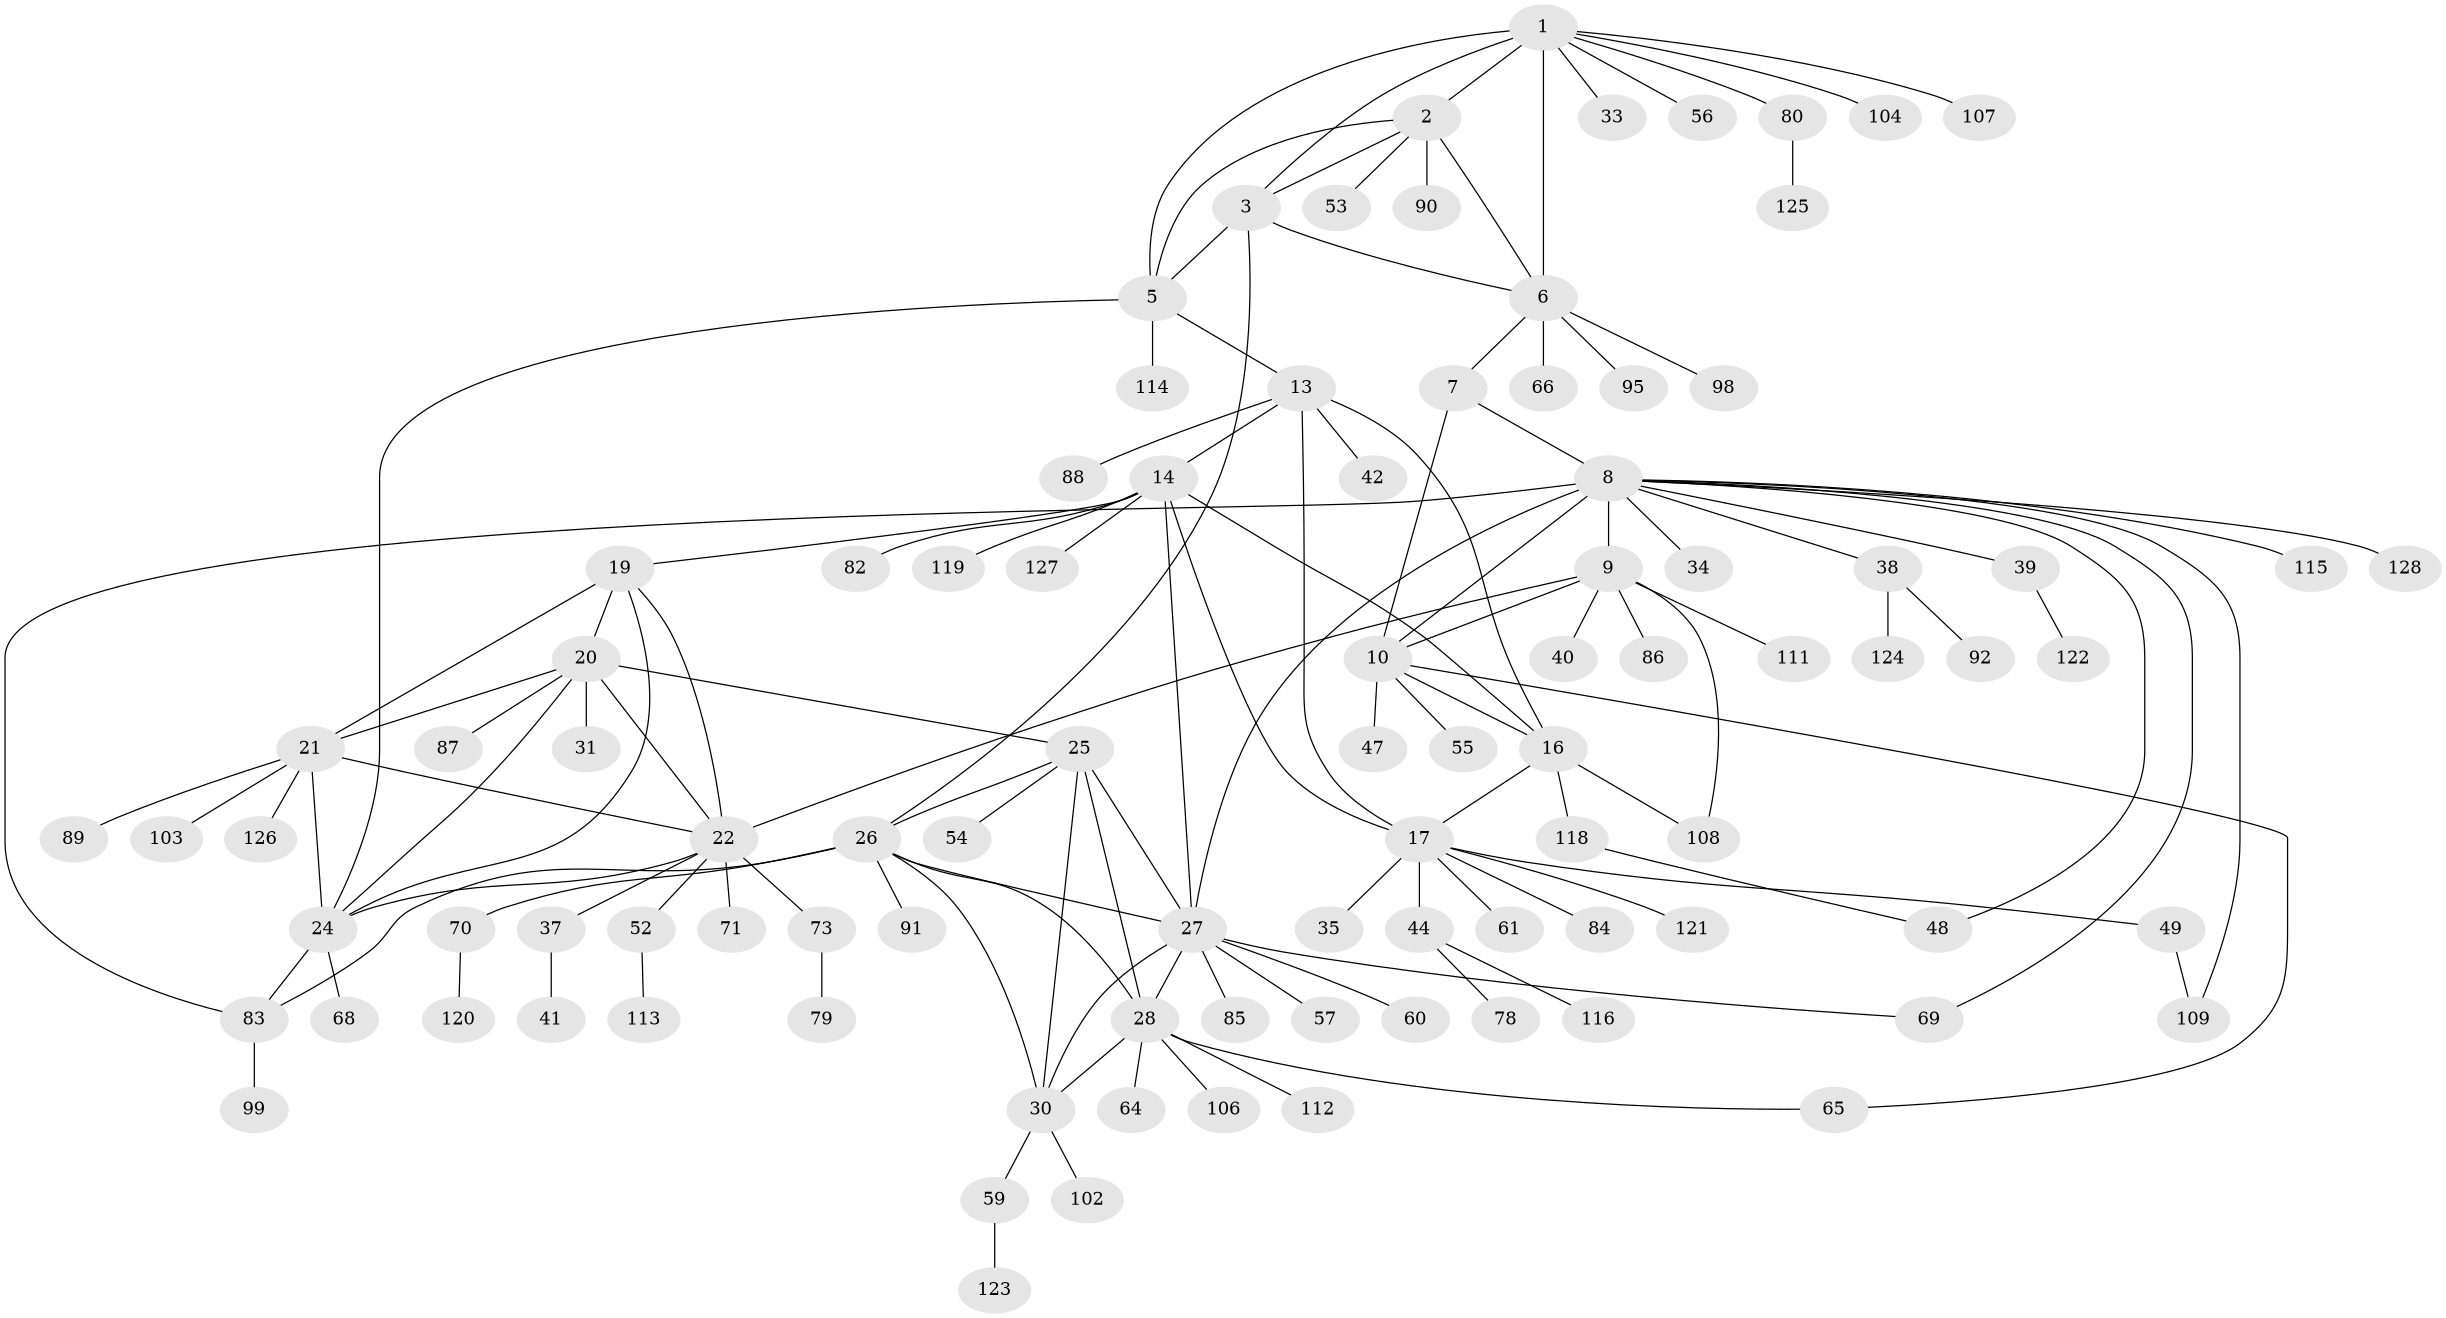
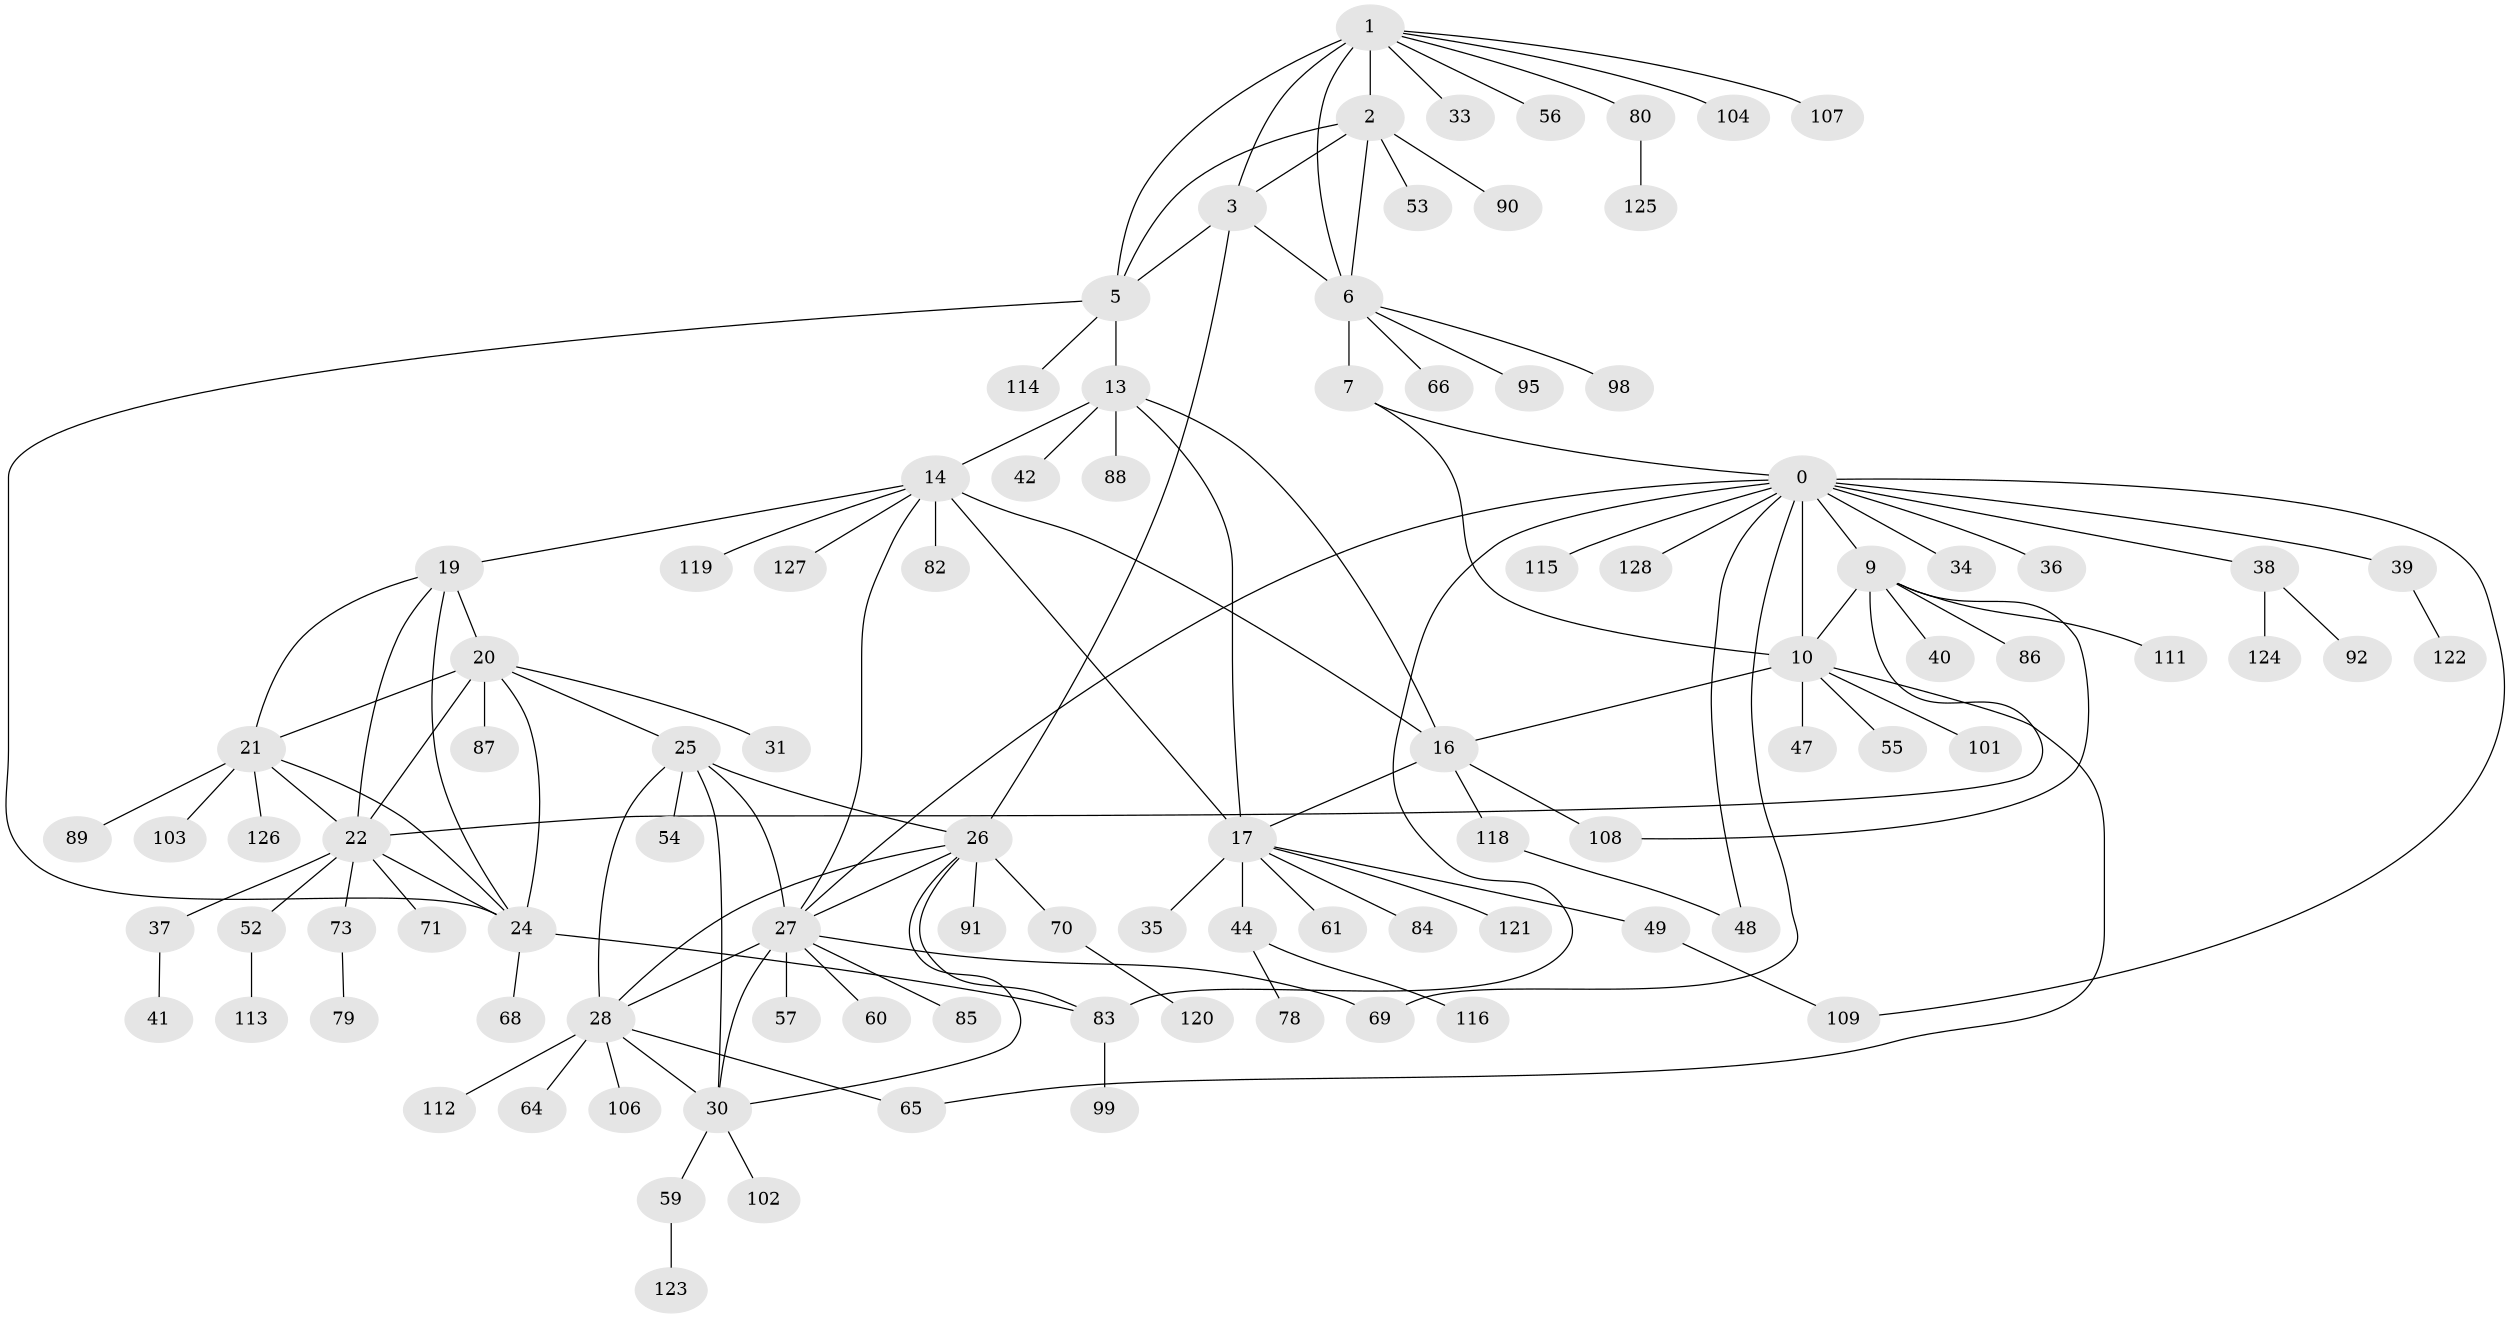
(1609, 479) -> (1802, 479)
none -> (2052, 569)
none -> (1985, 749)
